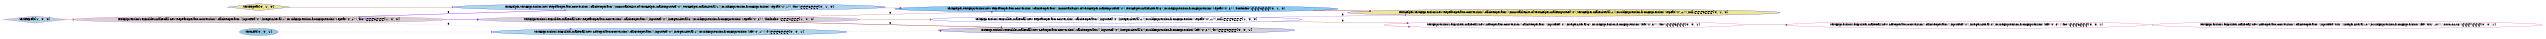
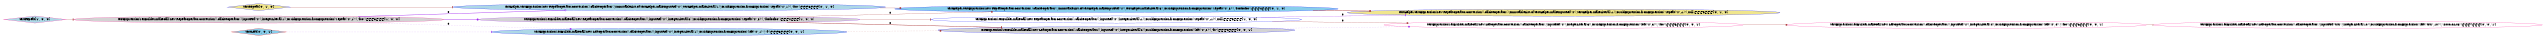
(259, 32) -> (259, 32)
